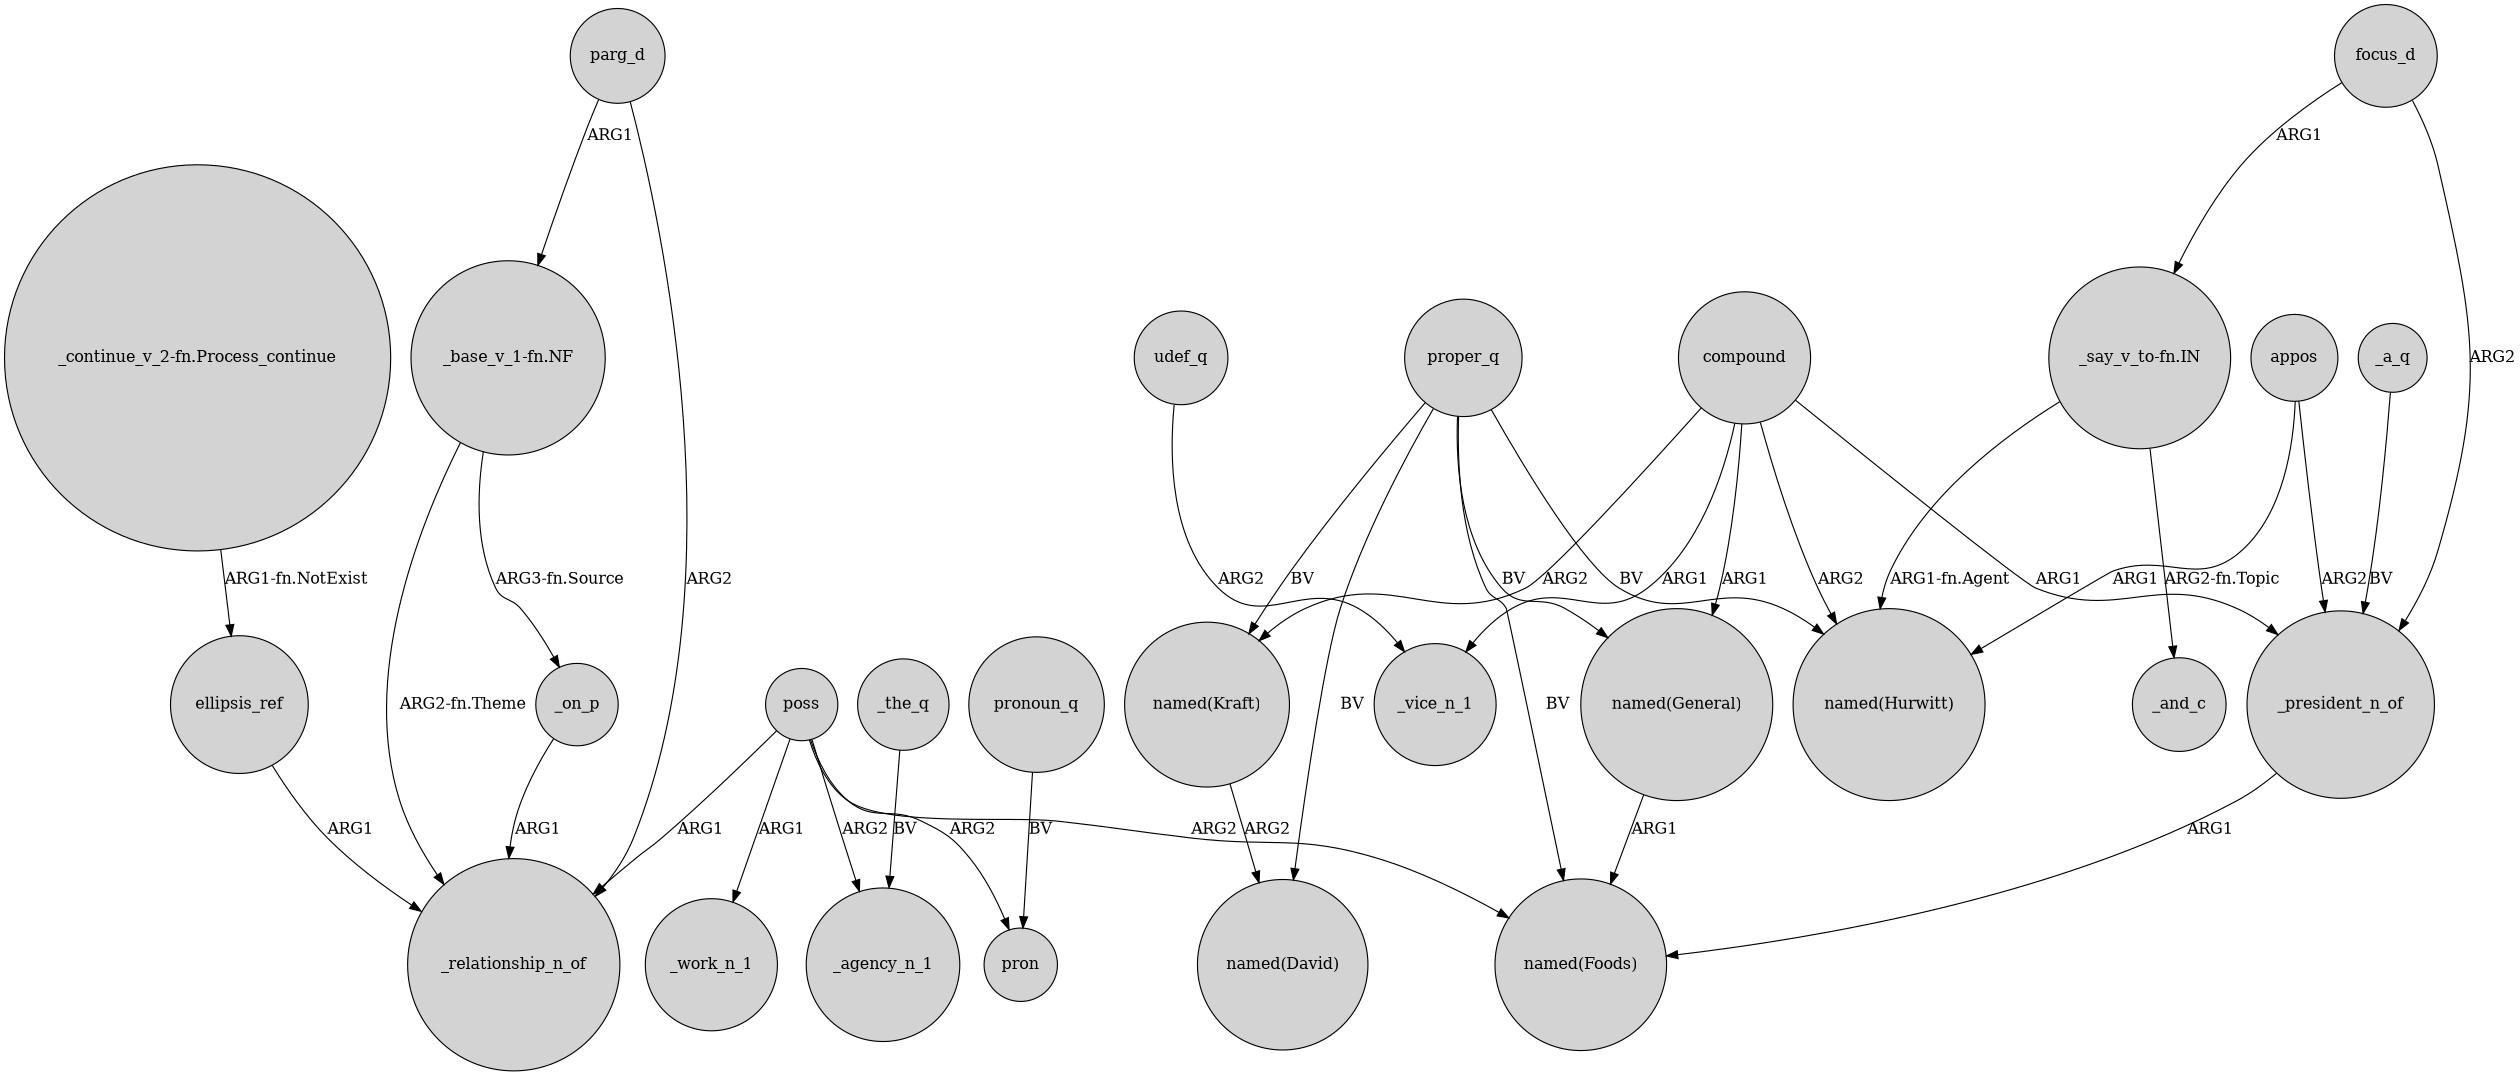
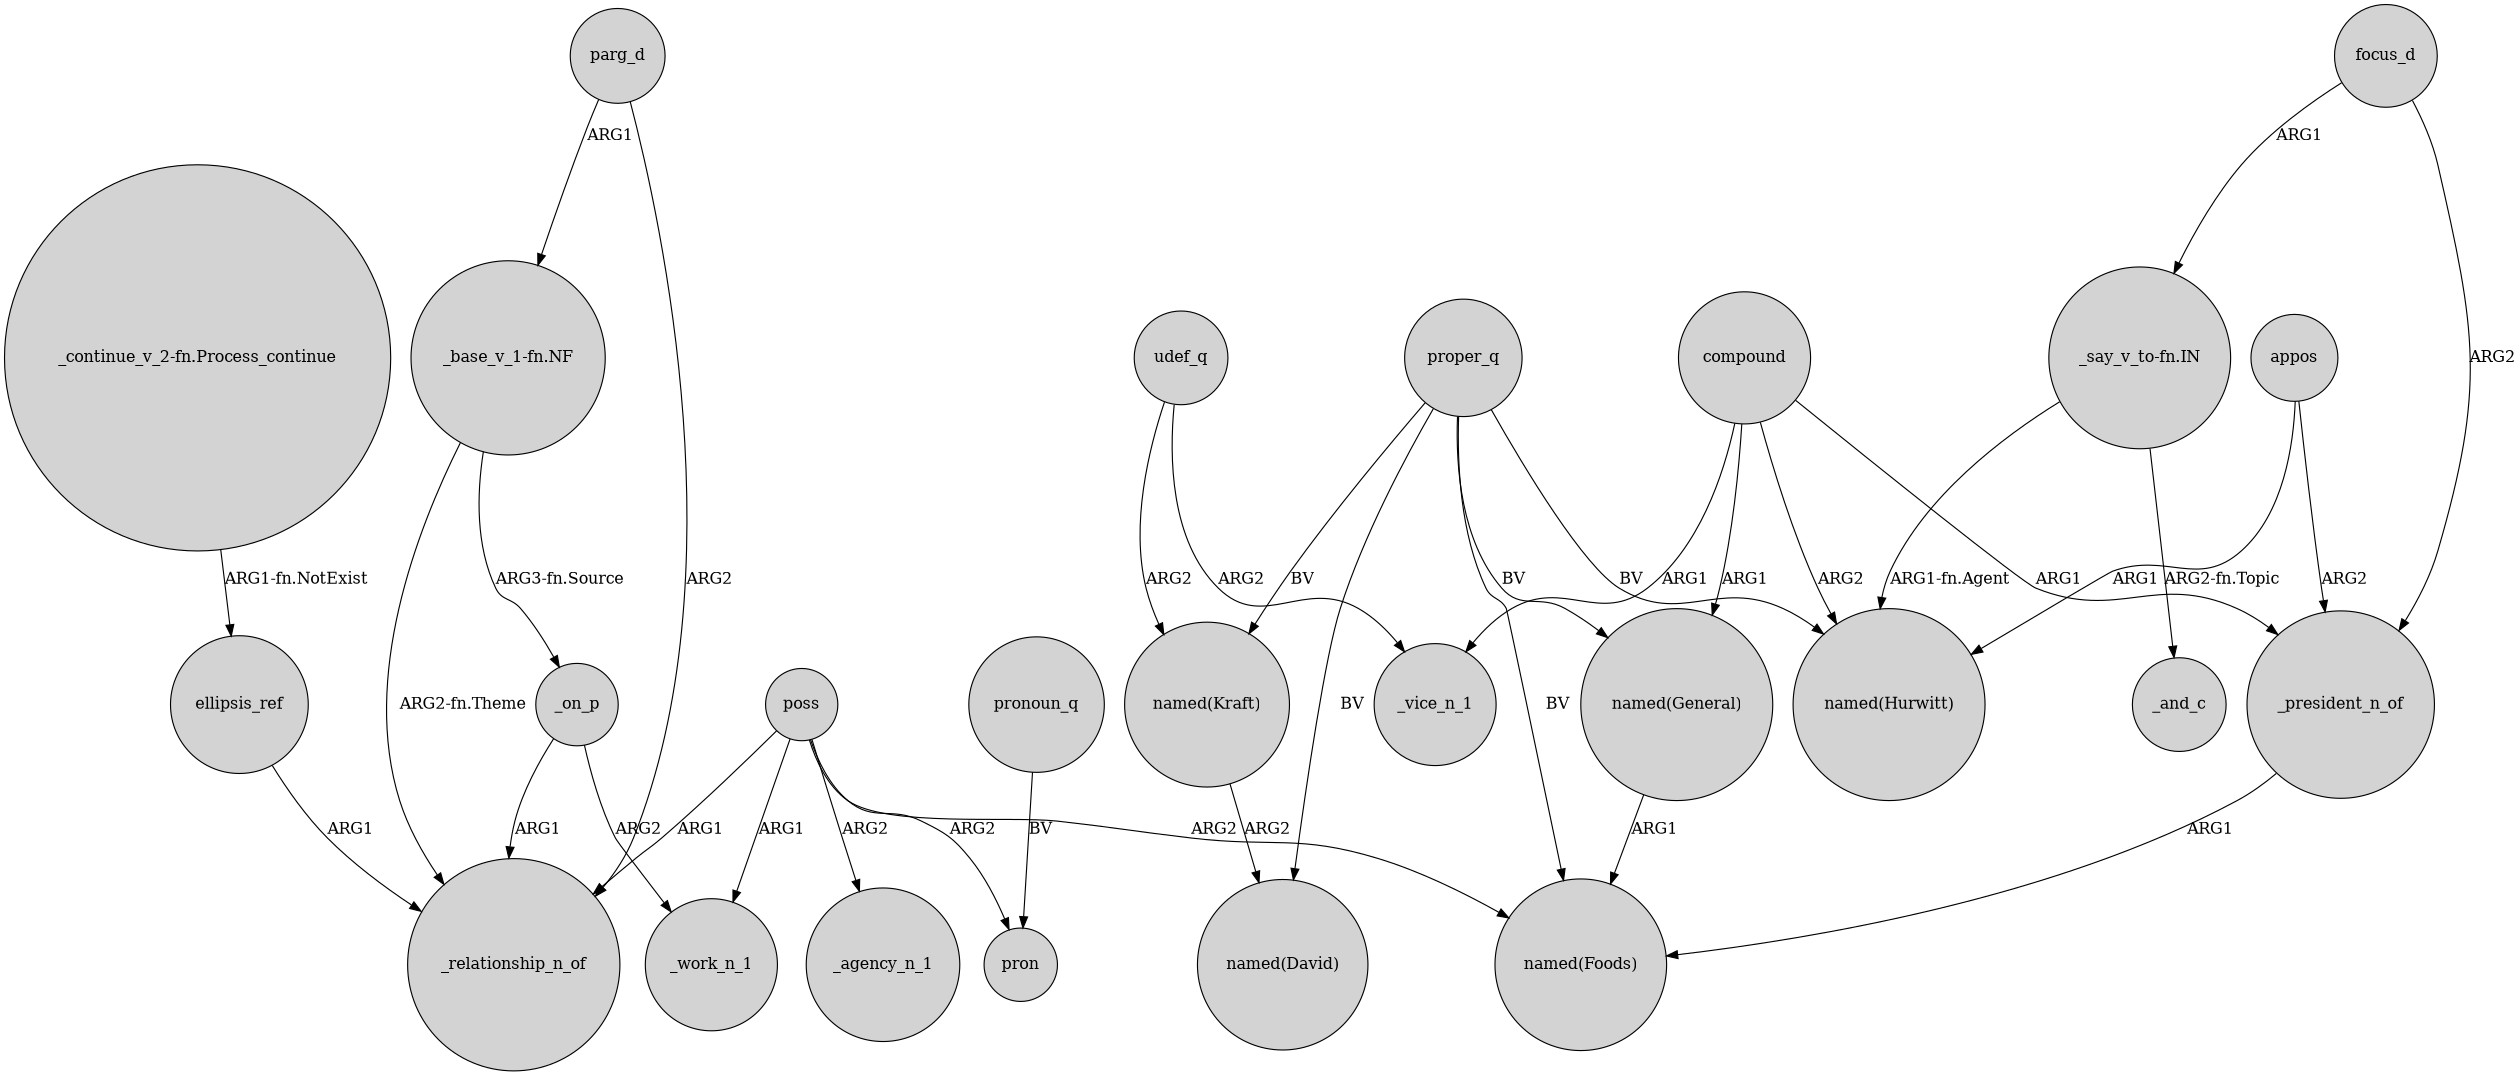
(2393, 358) -> none
(1517, 591) -> (1141, 513)
(903, 705) -> none
none -> (612, 830)
